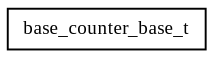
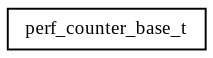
(107, 29) -> (107, 29)
